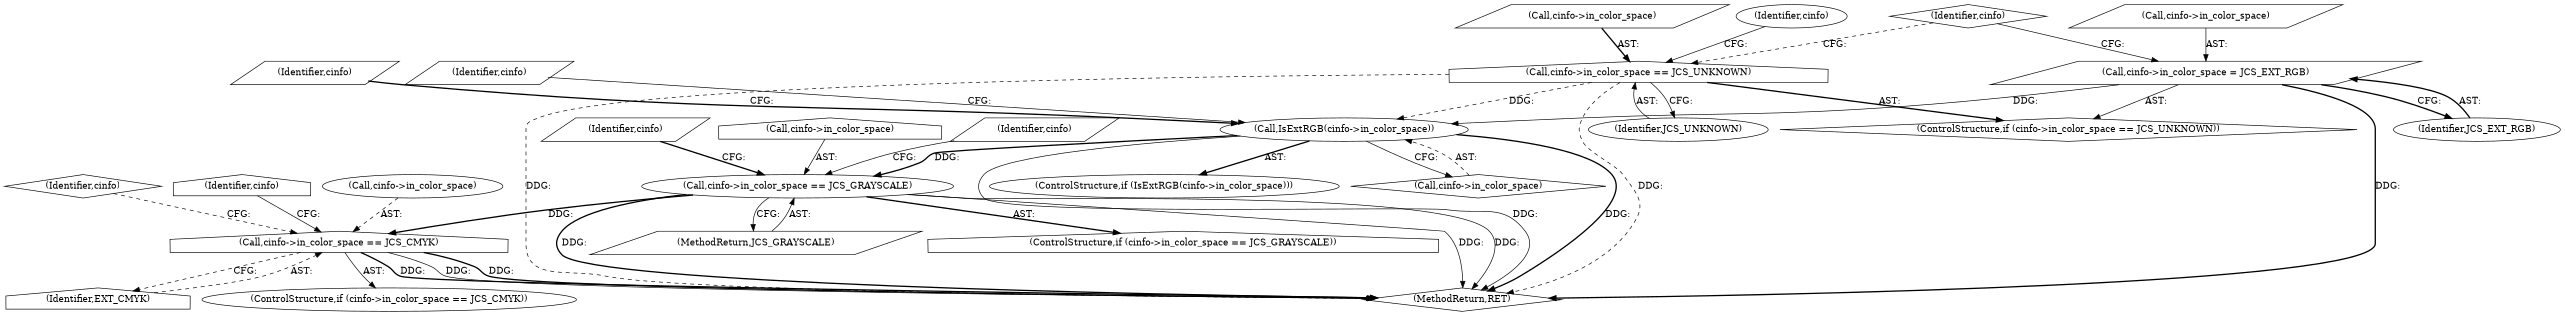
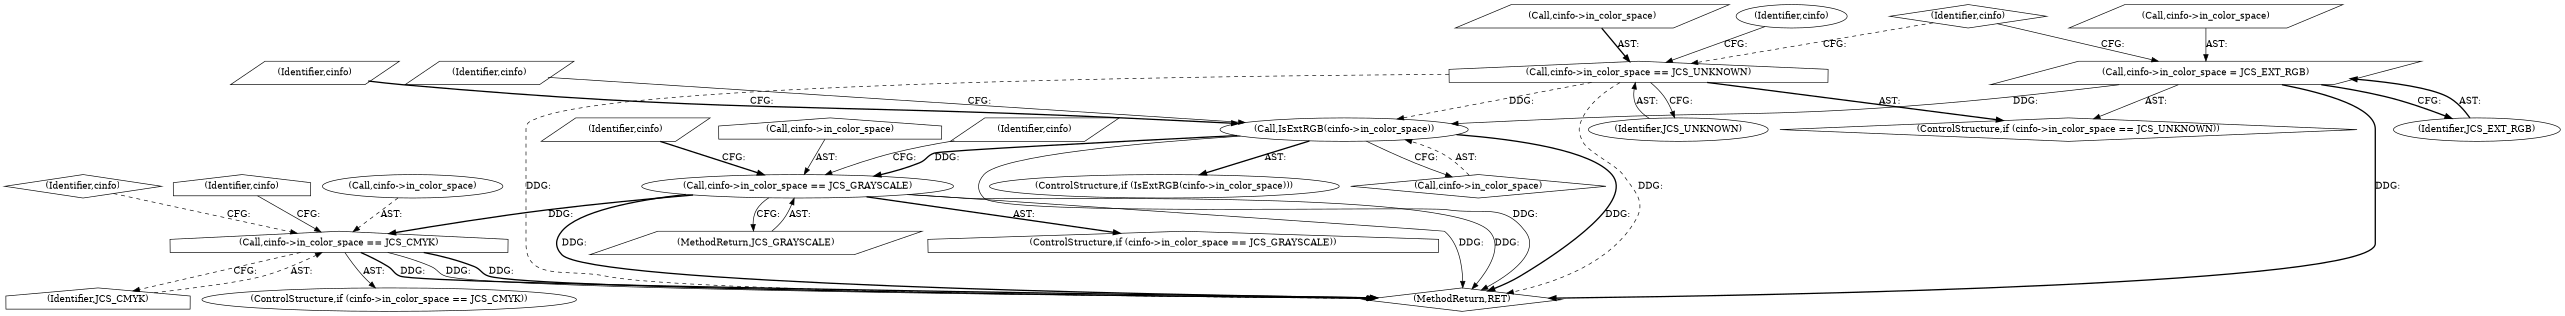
(98, 300) -> (98, 300)
